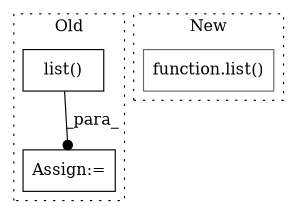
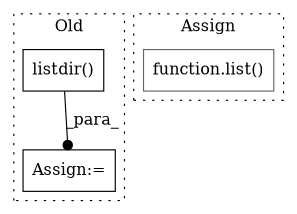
(209, 27) -> (209, 27)
(63, 70) -> (63, 70)
